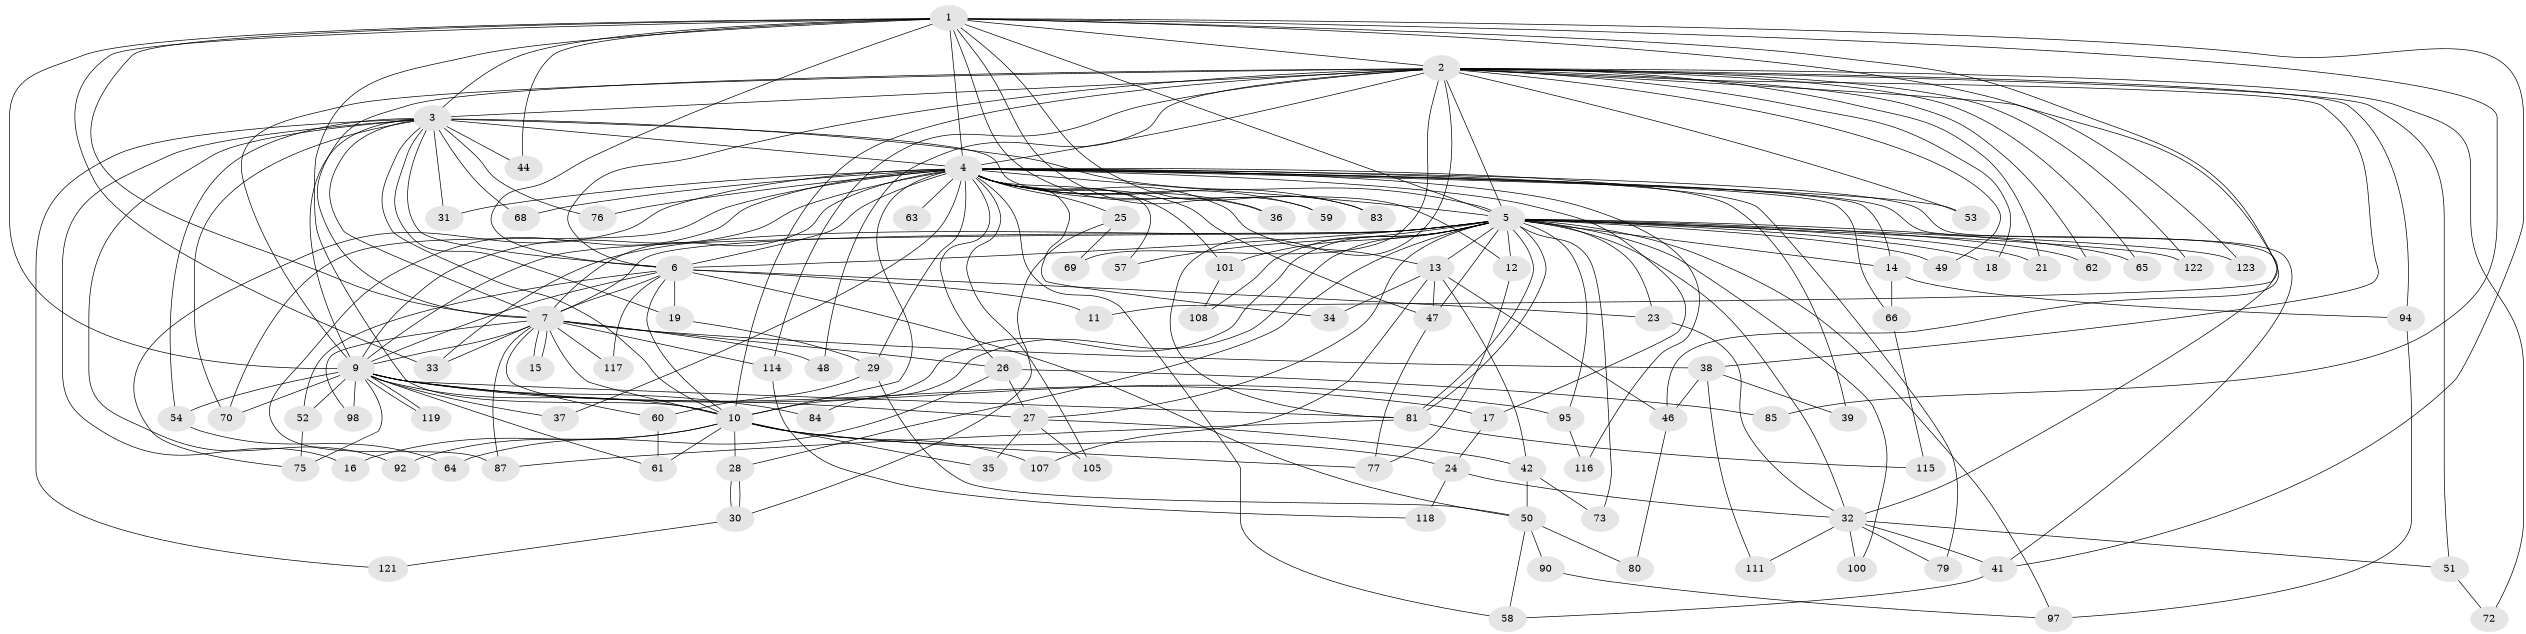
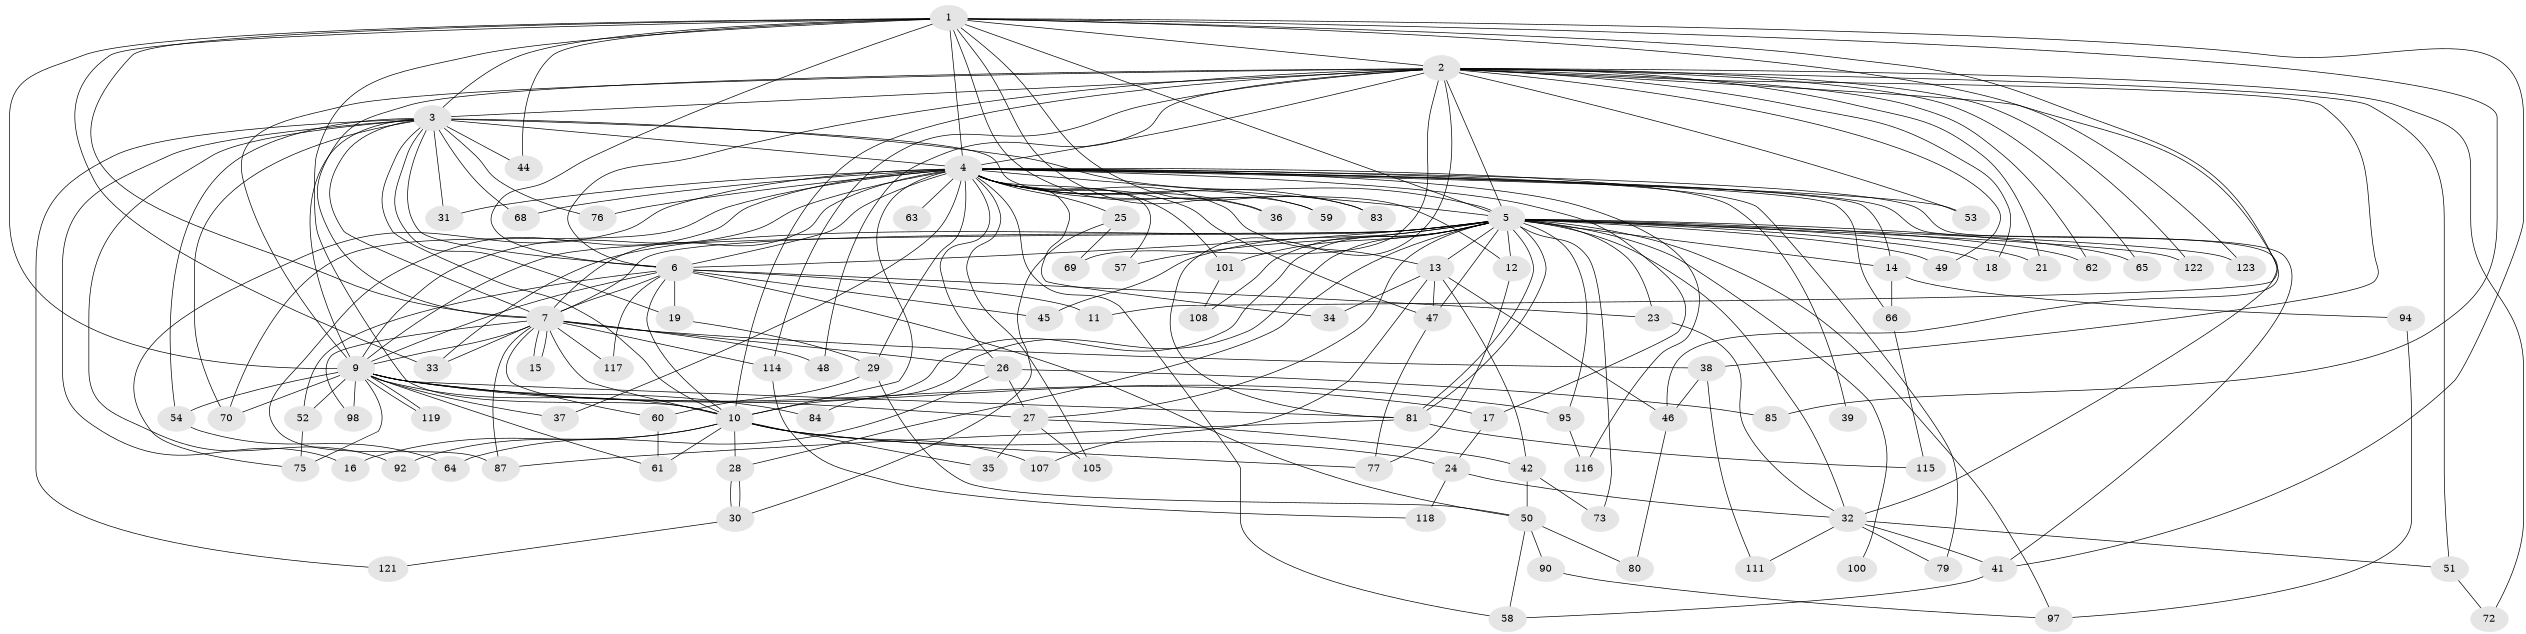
(2014, 80) -> none
none -> (1044, 319)
(1777, 394) -> none
(1852, 544) -> none
